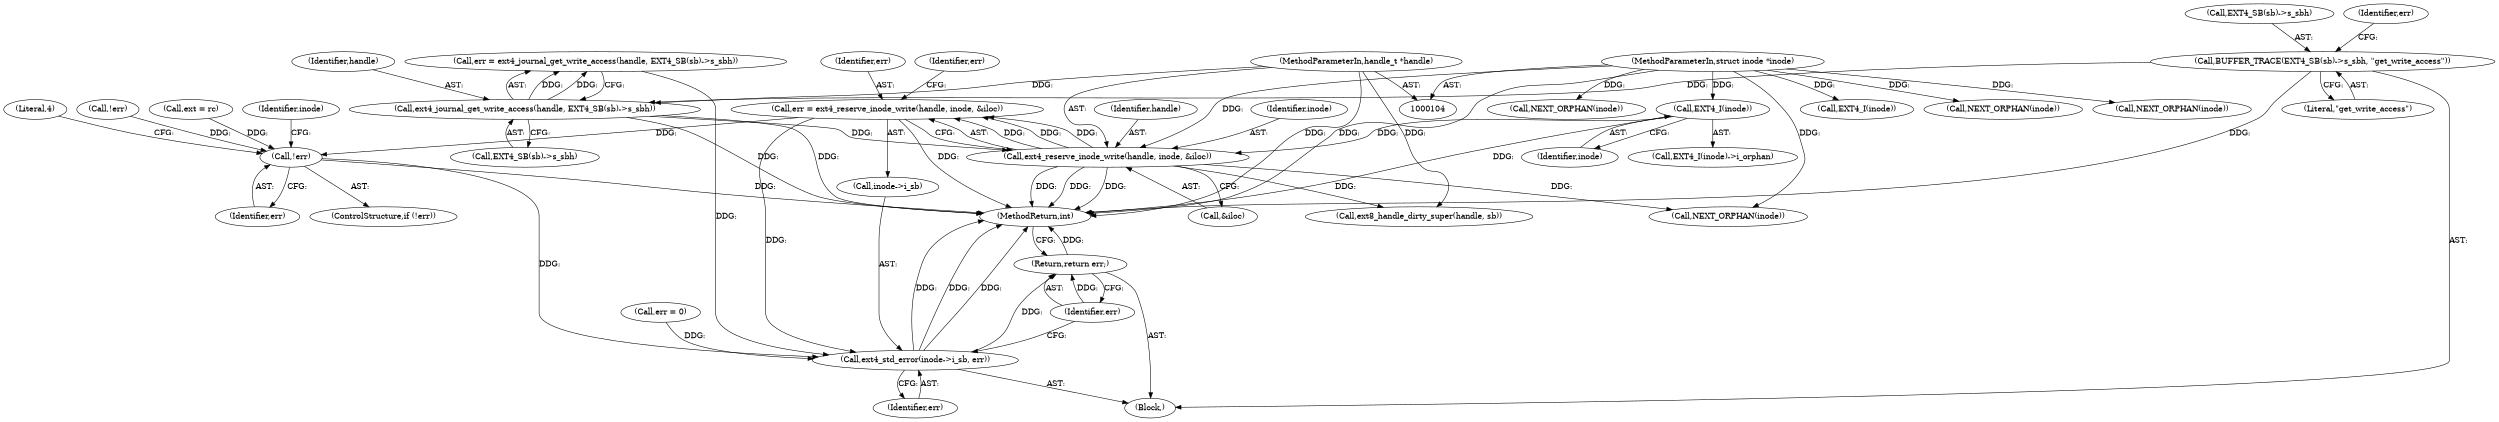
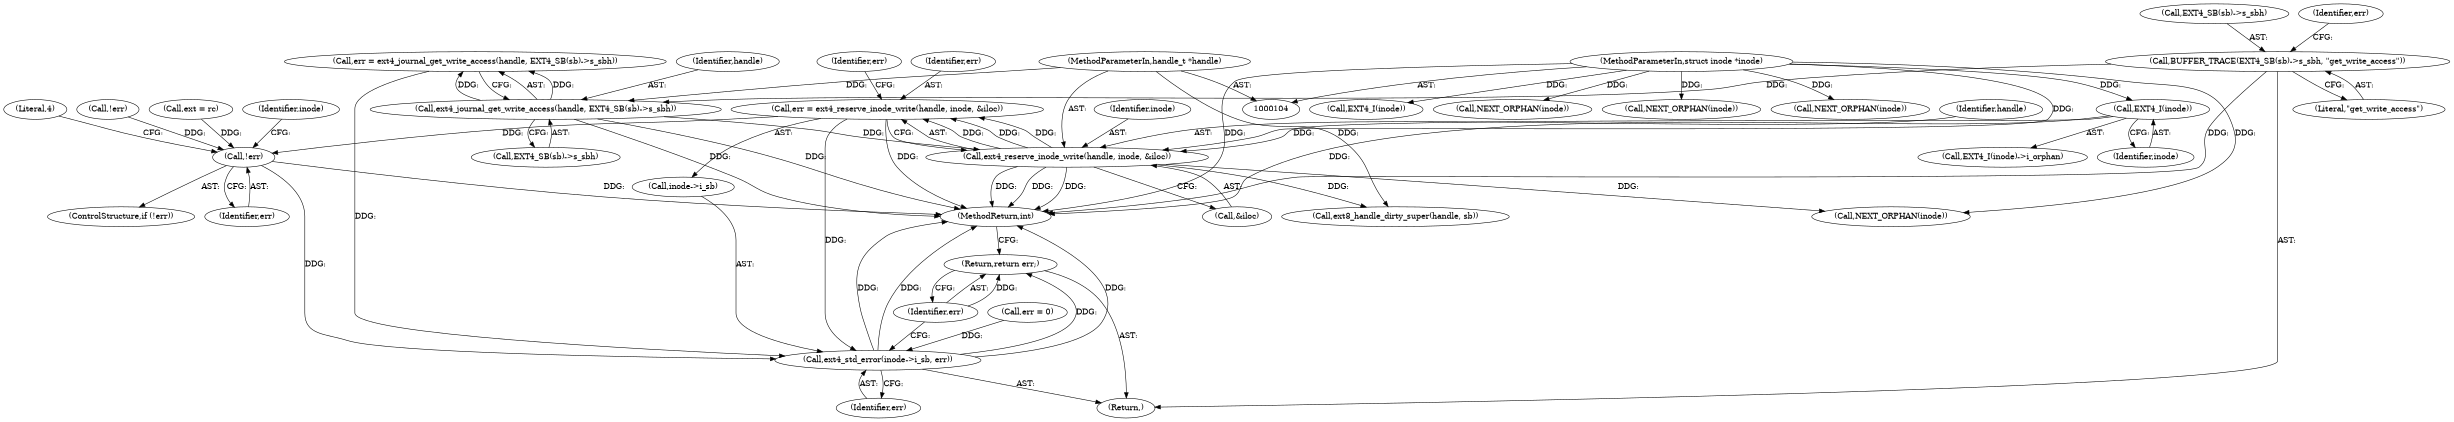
(1259, 164) -> none
(1062, 241) -> none
(1150, 408) -> (1126, 408)
